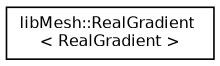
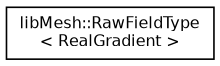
(110, 33) -> (110, 33)
